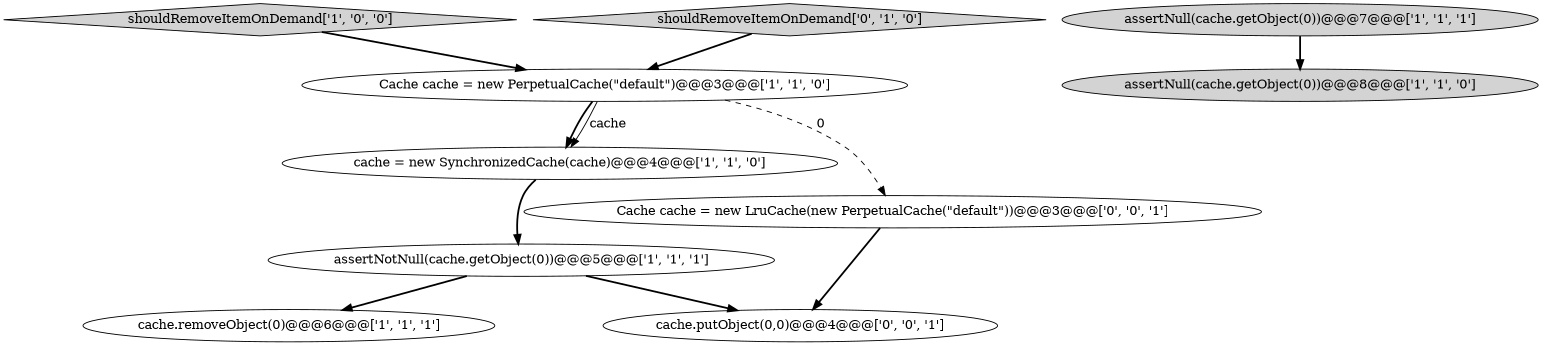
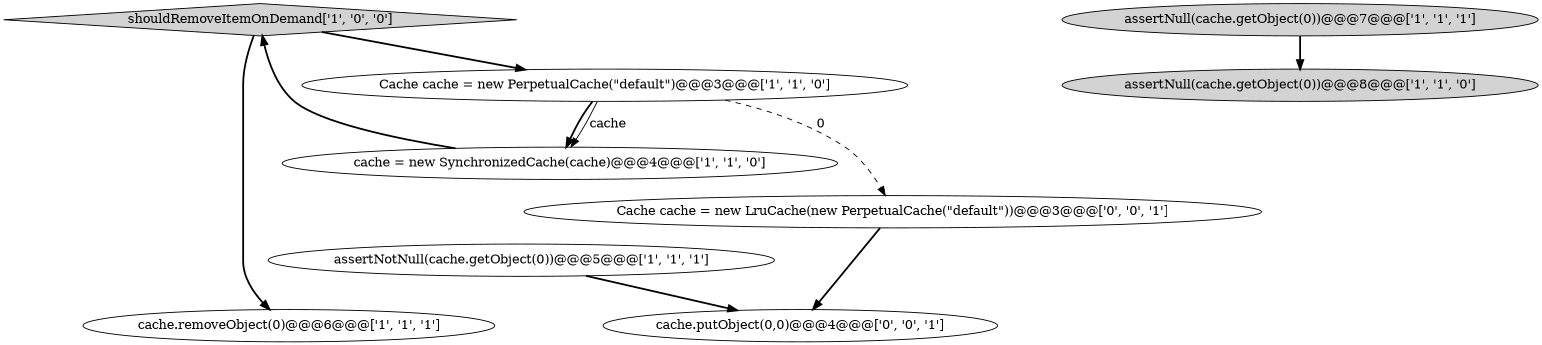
(790, 20) -> none
(520, 205) -> (341, 123)
(409, 292) -> (243, 171)
